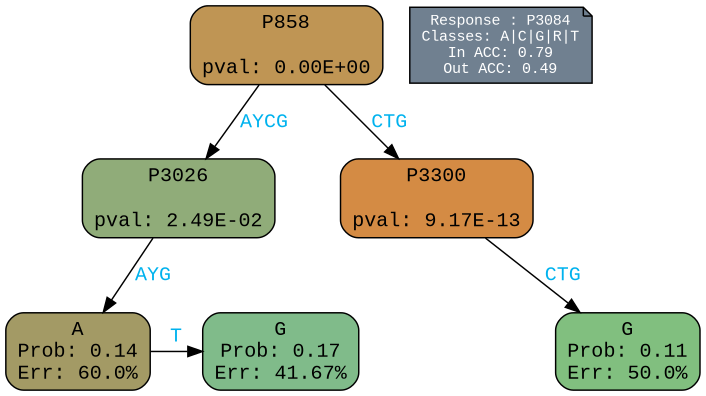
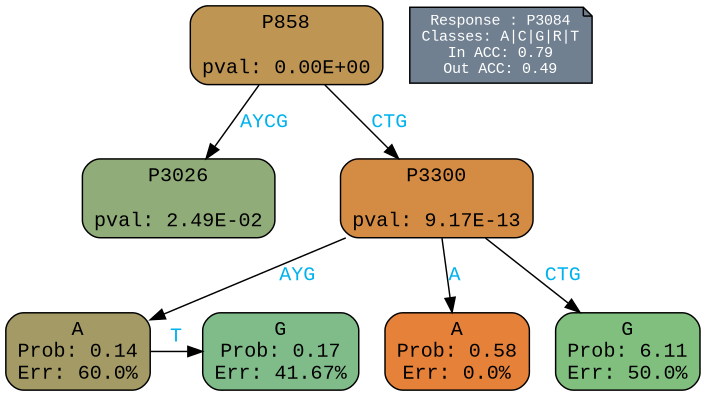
(132, 269) -> (255, 276)
none -> (457, 351)
(628, 351) -> (628, 351)
